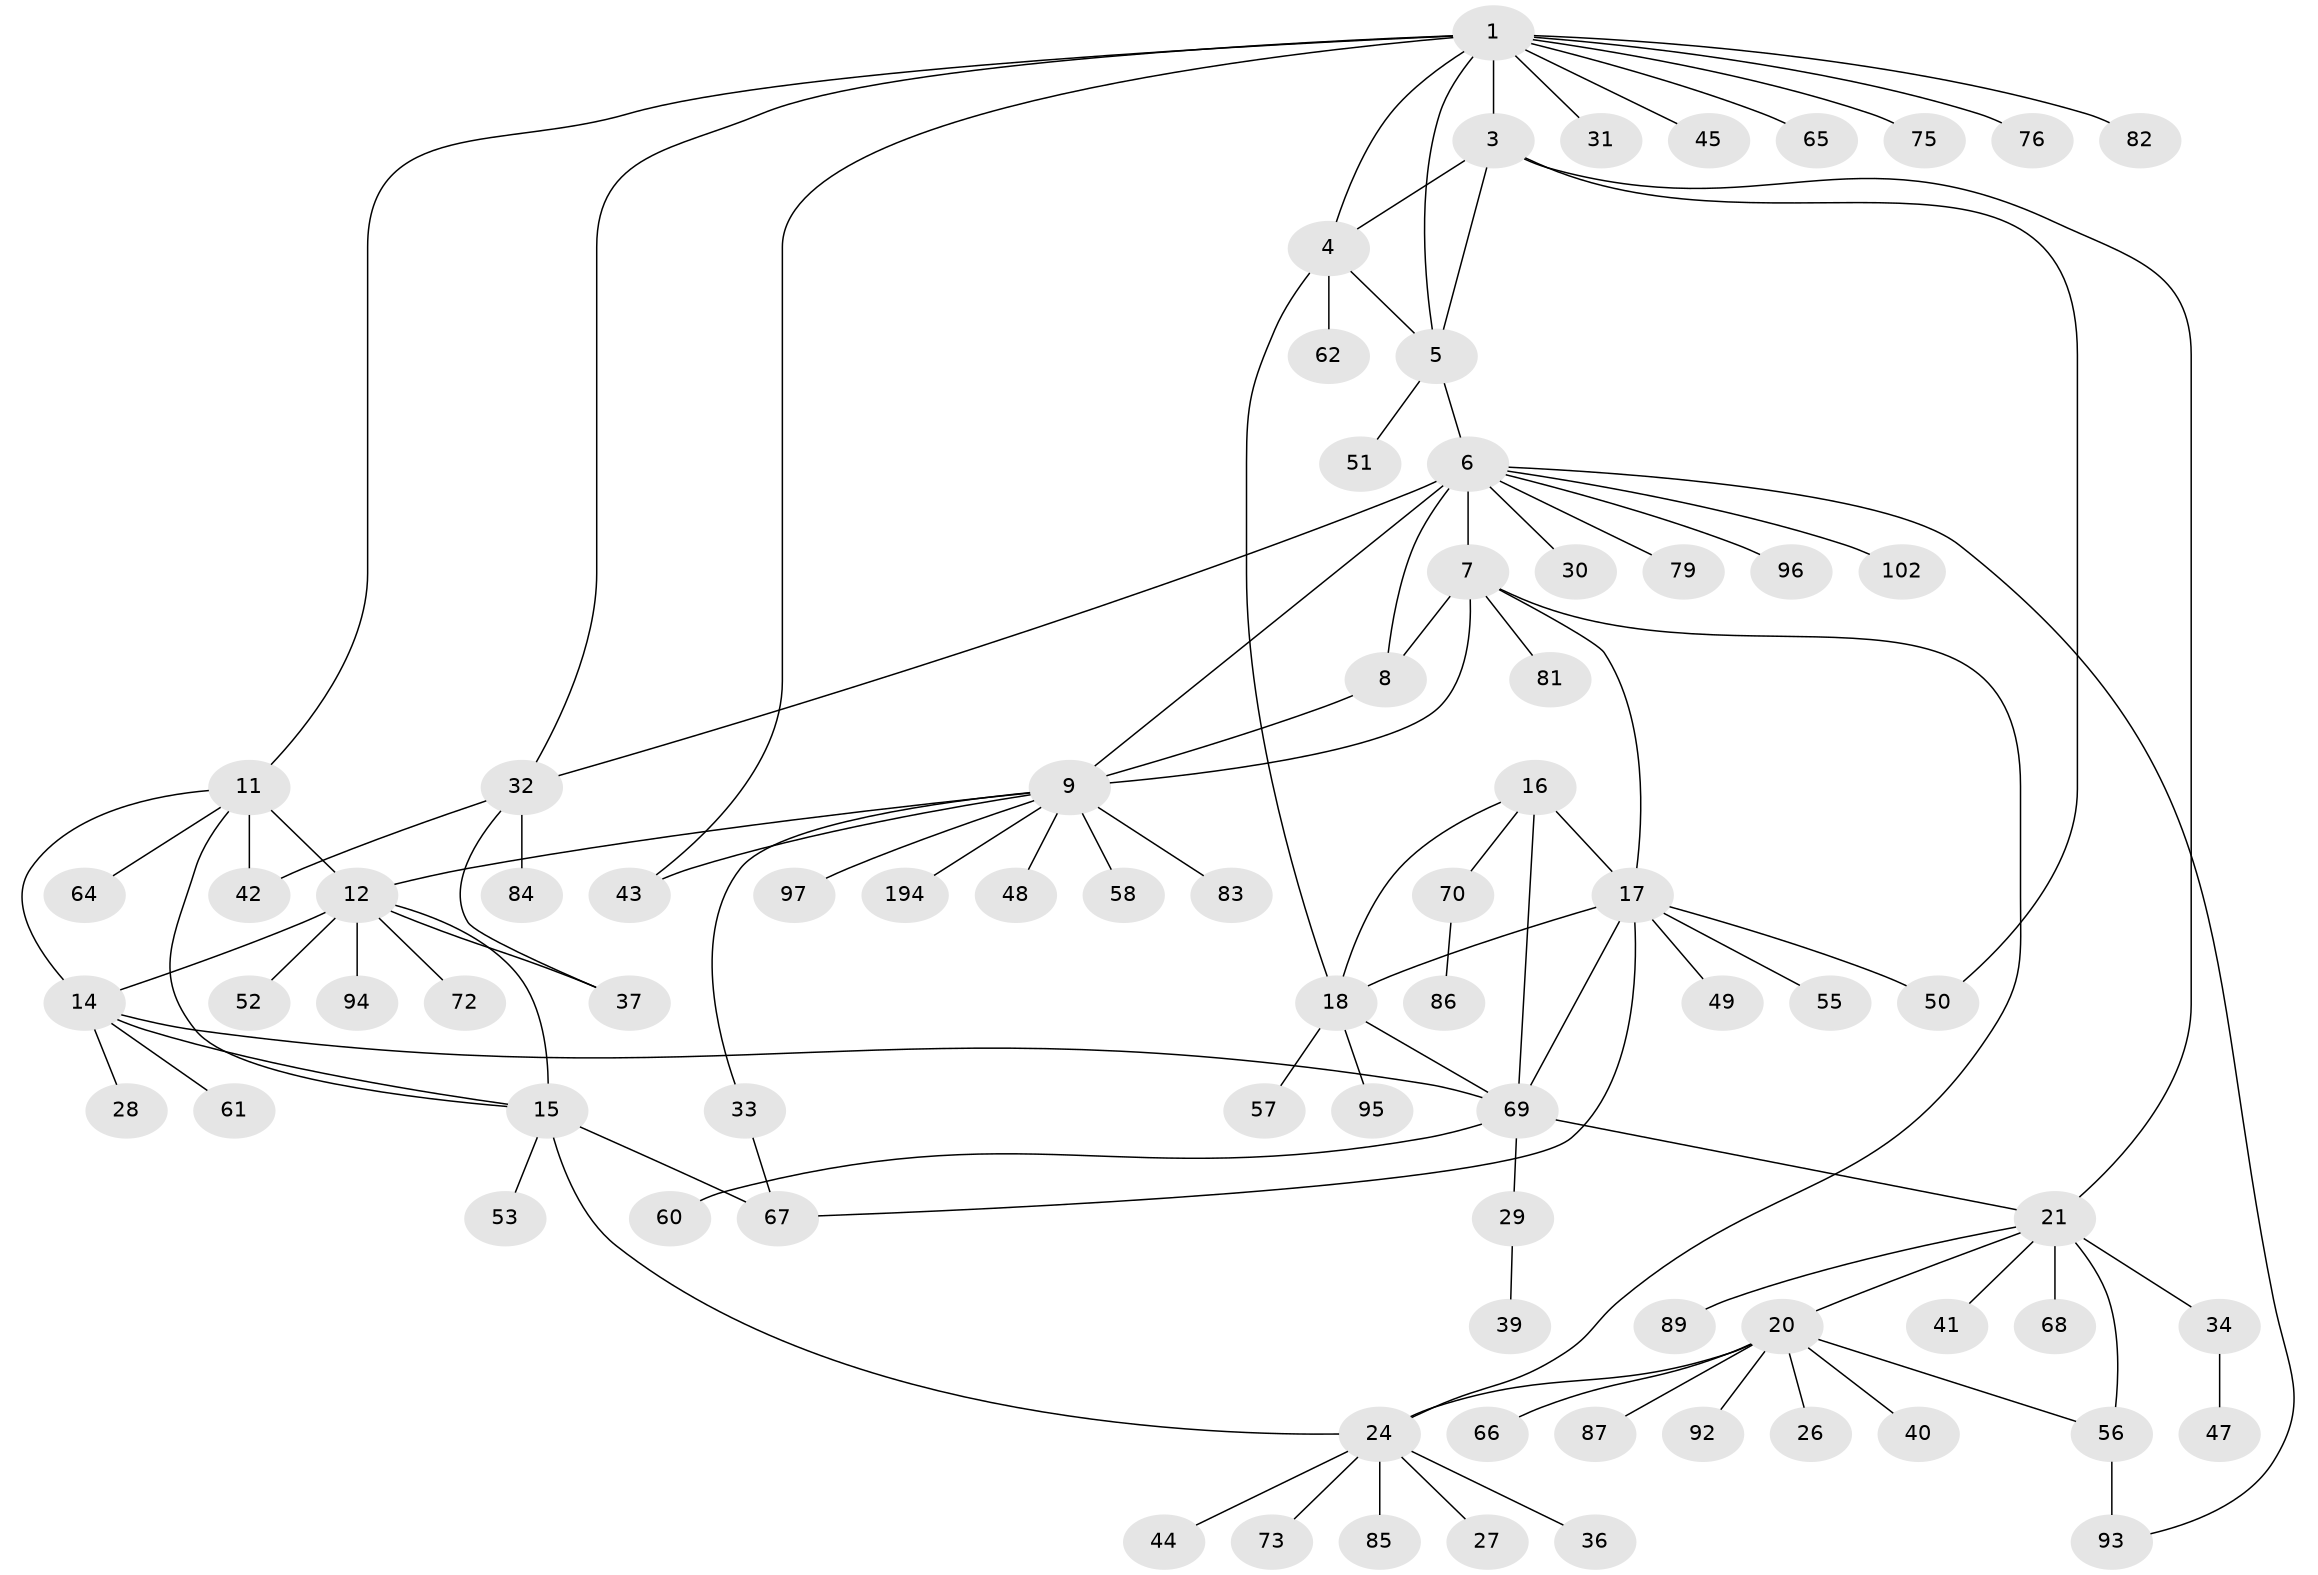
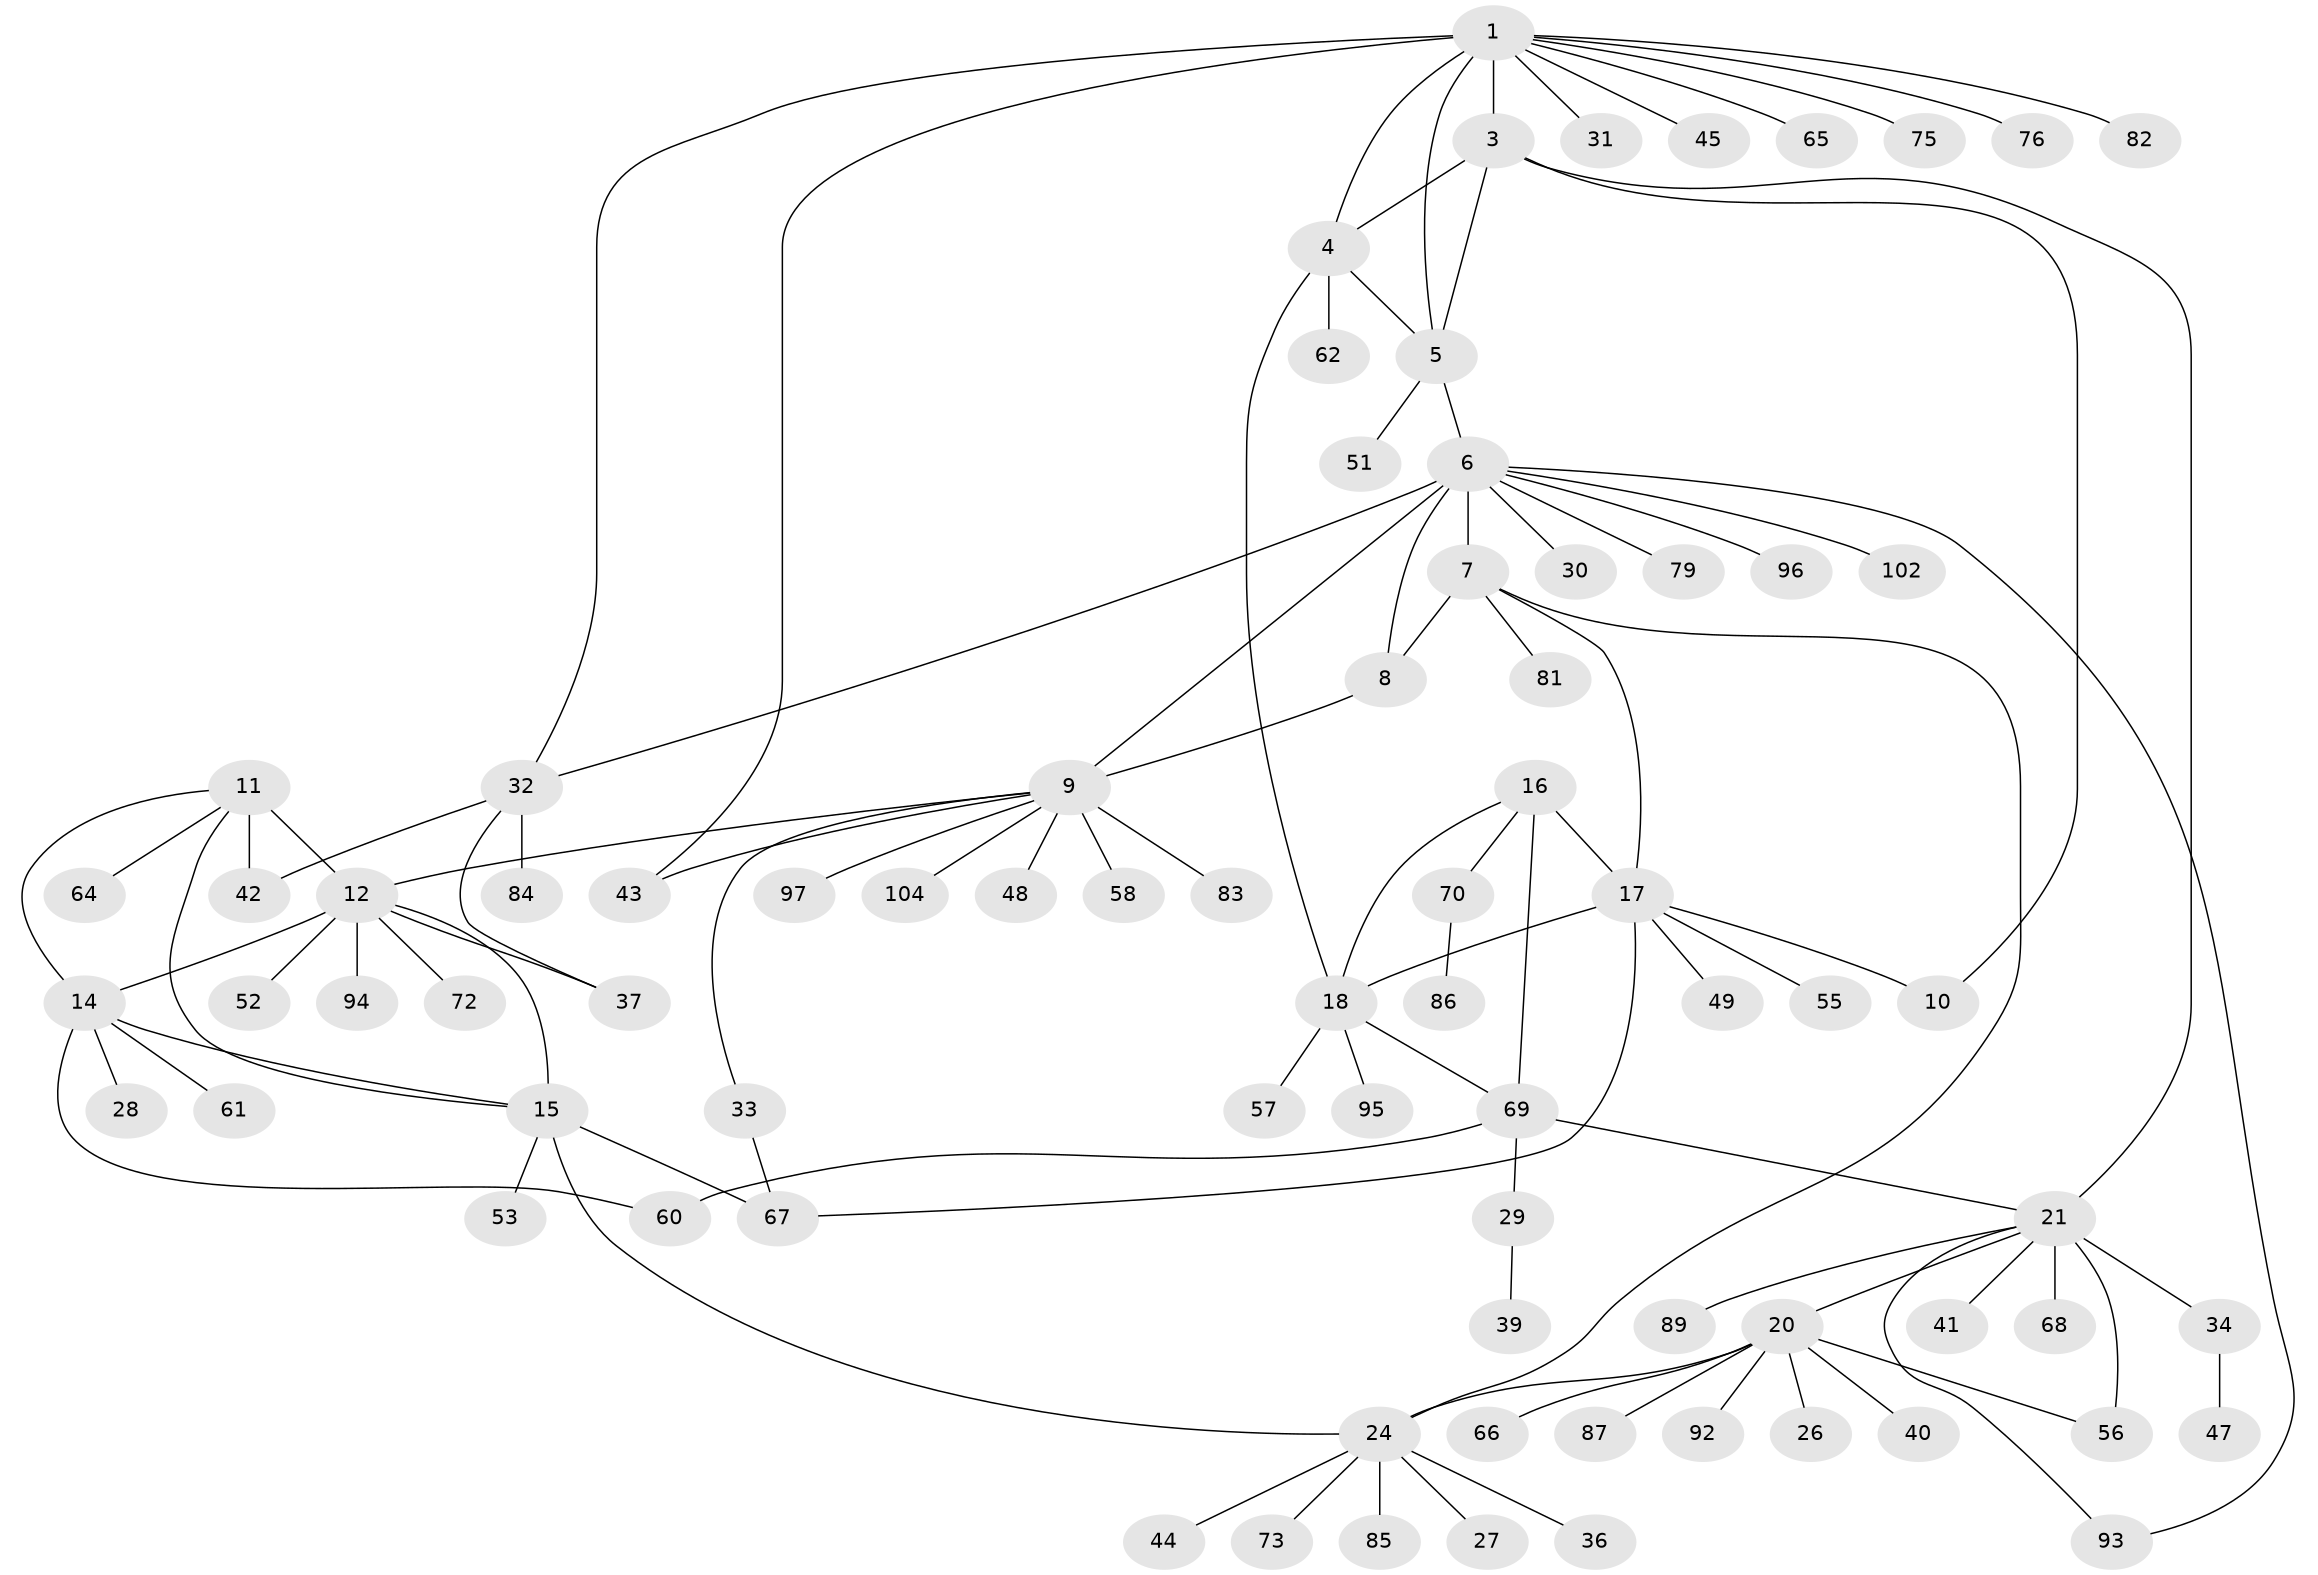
(609, 118) -> none
(1335, 750) -> none
(905, 895) -> (905, 895)
(1575, 1003) -> none
(1938, 1003) -> (1938, 1003)
(802, 1053) -> (292, 1188)
(2112, 1488) -> (1932, 1386)
